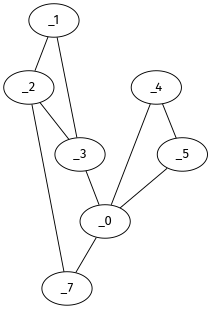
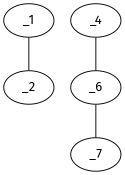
(80, 154) -> none
(182, 154) -> none
(48, 188) -> none
(105, 221) -> (96, 87)
